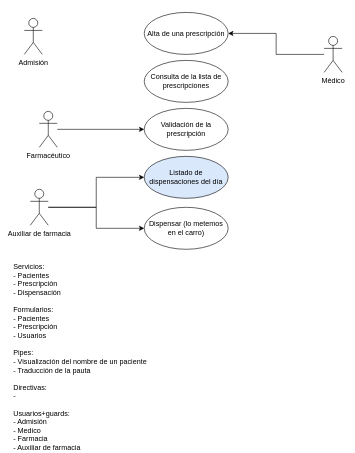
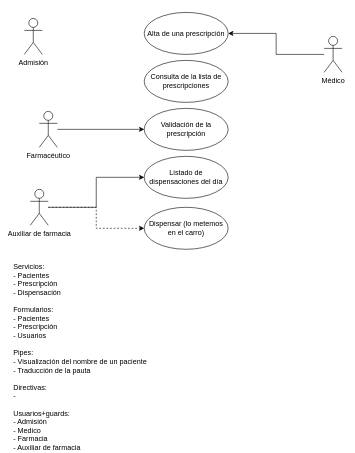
(186, 177) -> (186, 177)
(108, 228) -> (108, 228)
